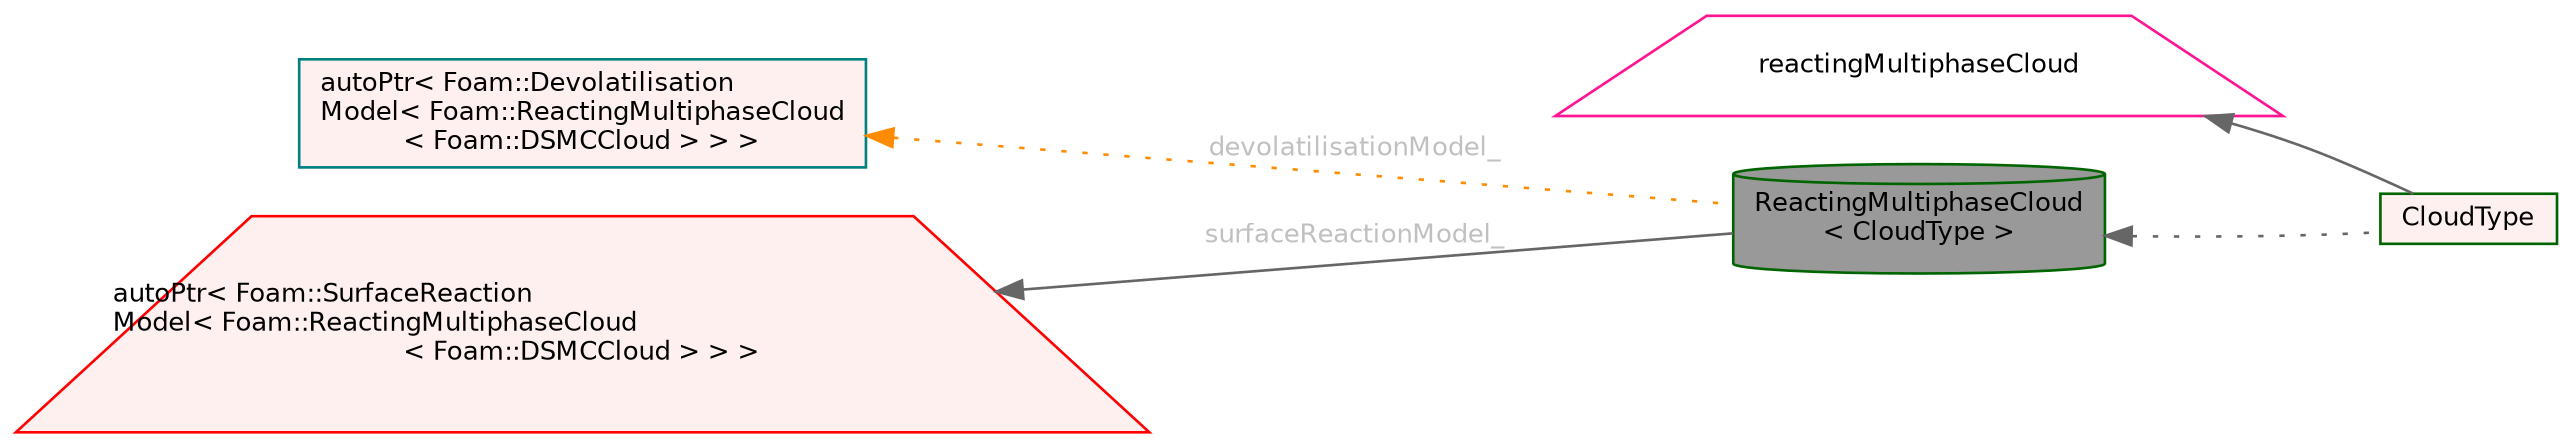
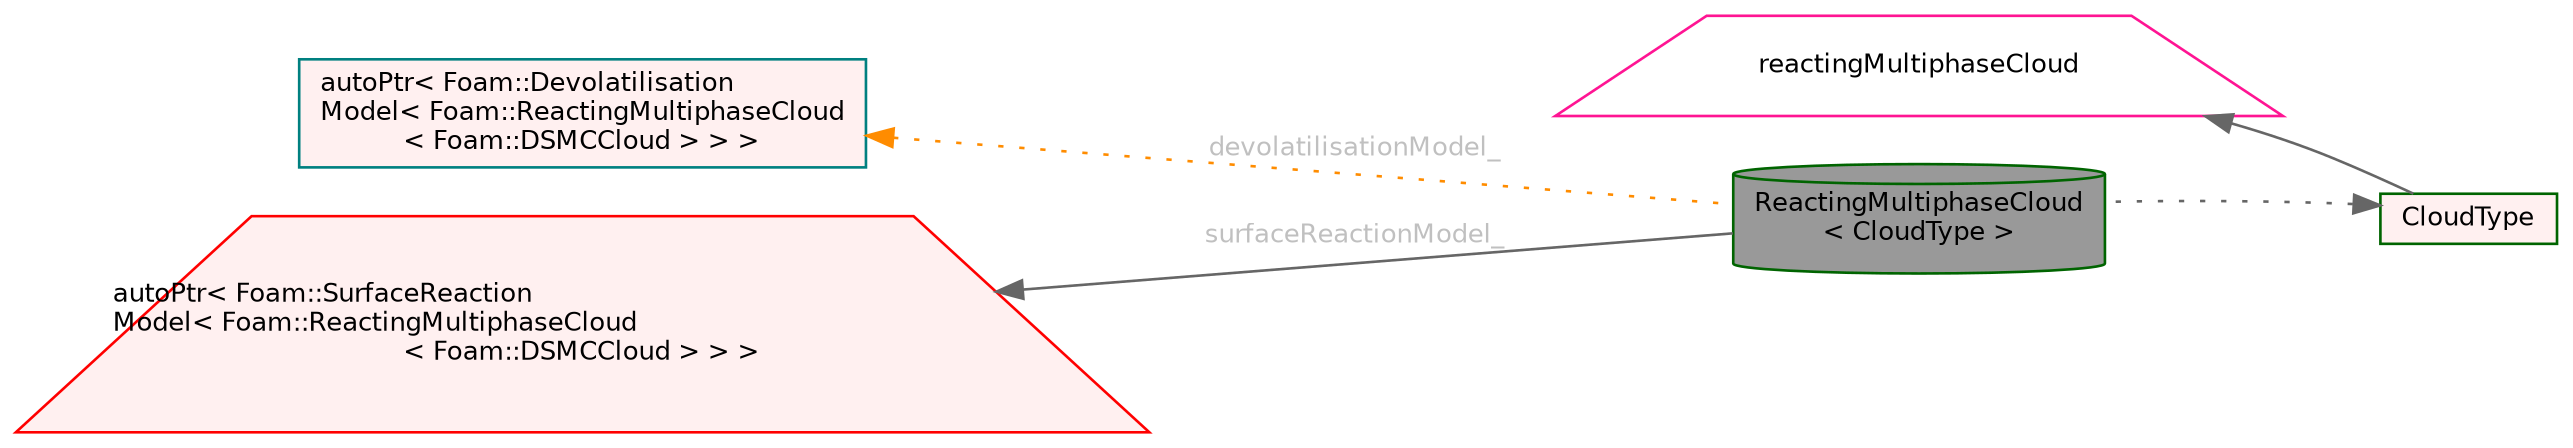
(2256, 236) -> (2229, 201)
